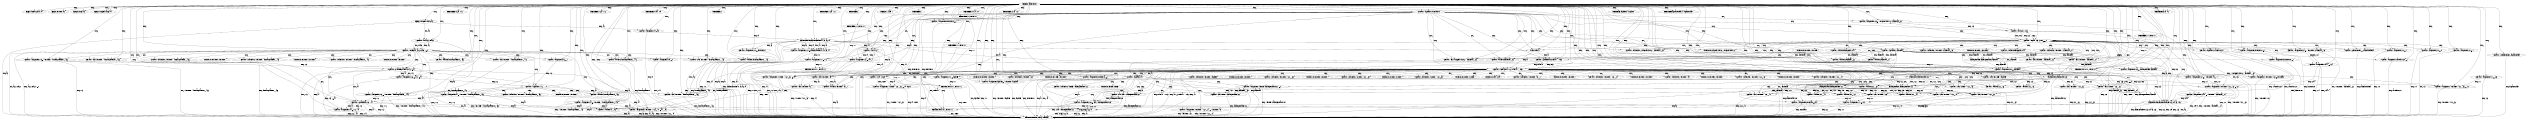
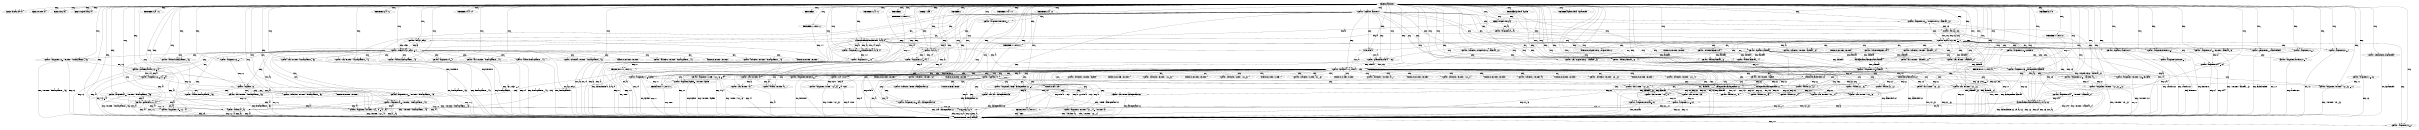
(806, 6) -> (1738, 5)
none -> (1021, 84)
(1766, 117) -> (1684, 122)
